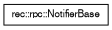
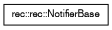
(56, 15) -> (56, 15)
